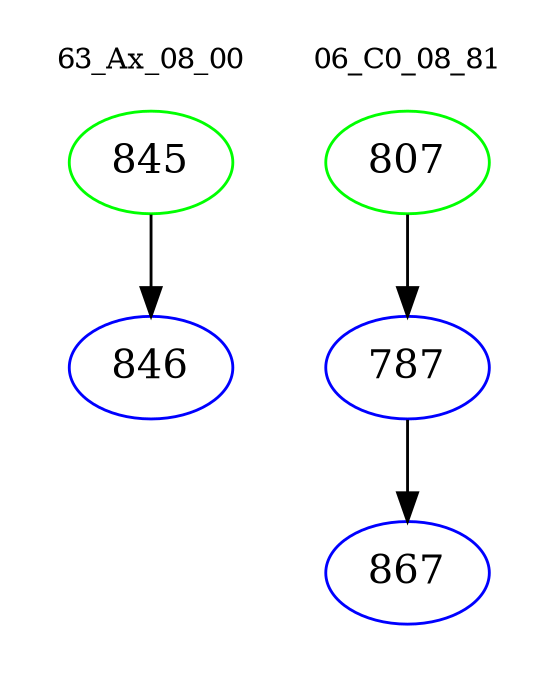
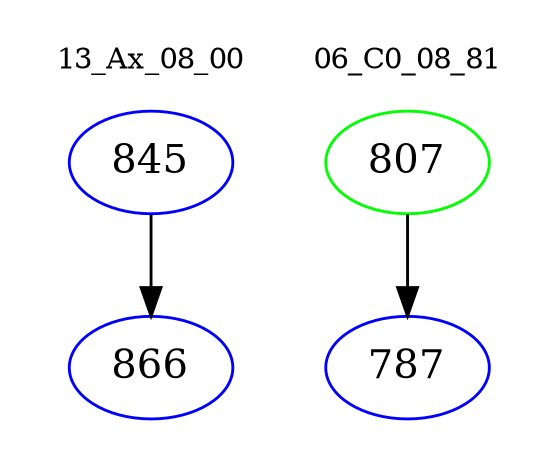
(151, 61) -> (151, 61)
(151, 162) -> (151, 162)
(151, 368) -> (151, 368)
(408, 573) -> none
